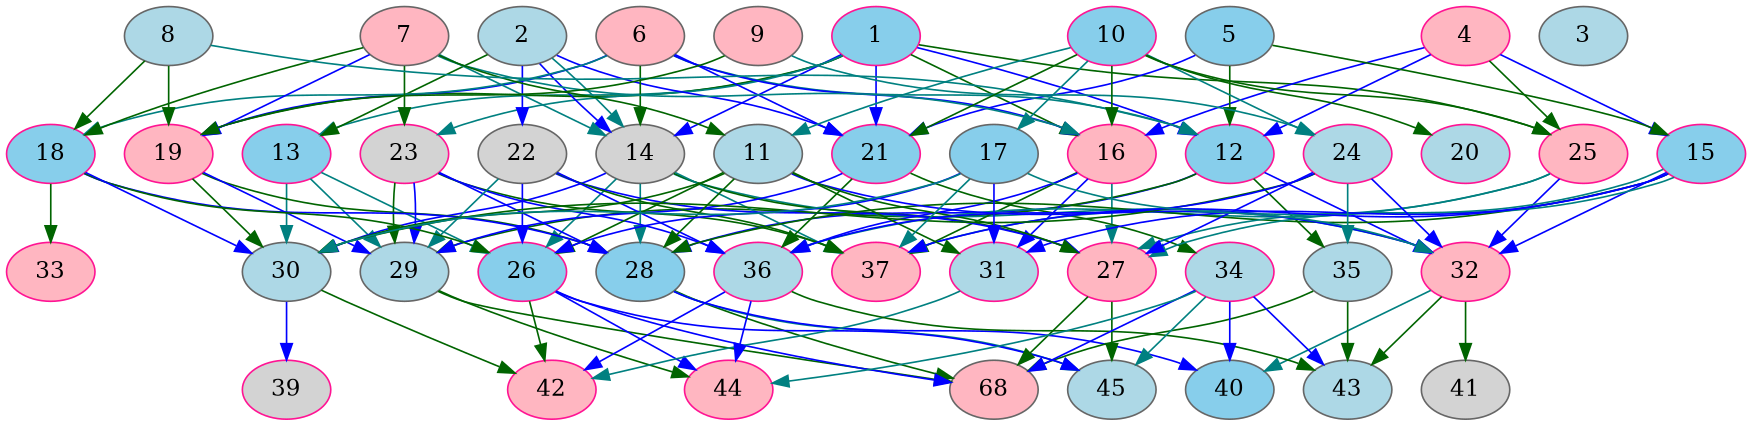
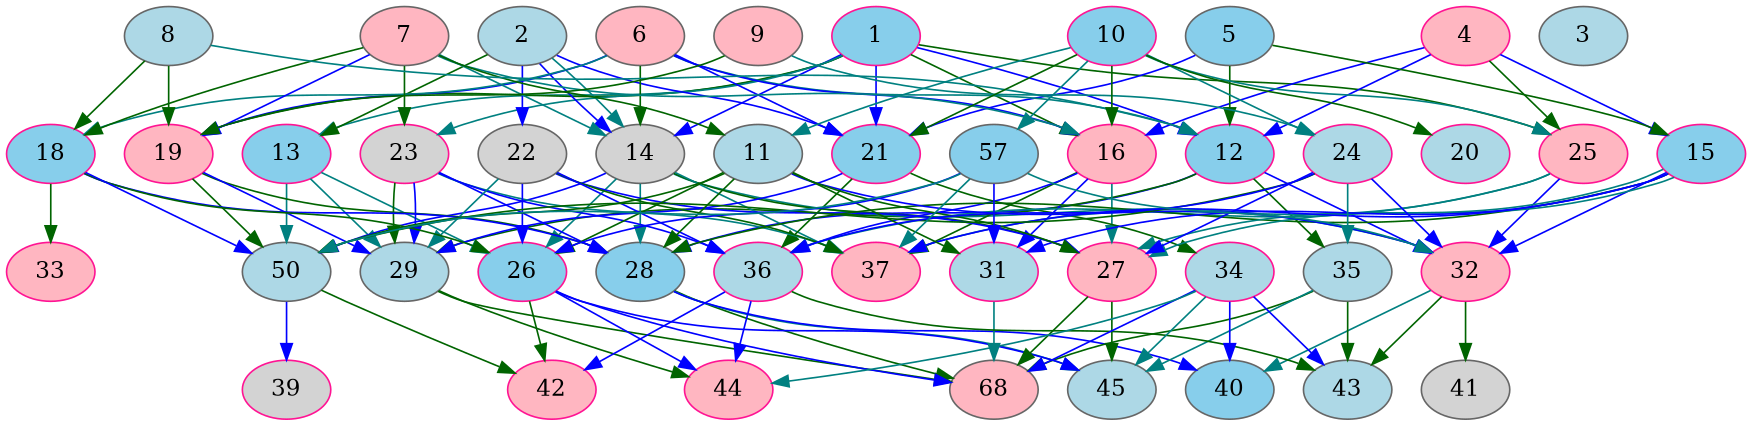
(1339, 94) -> (1339, 94)
(994, 154) -> (994, 154)
(632, 212) -> (632, 212)
(287, 272) -> (287, 272)
none -> (1237, 327)
(697, 354) -> (994, 320)
